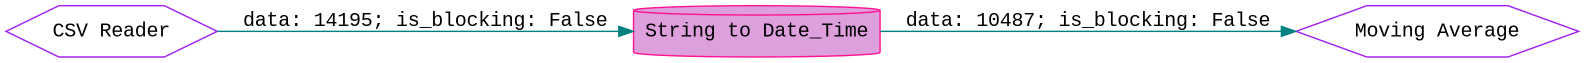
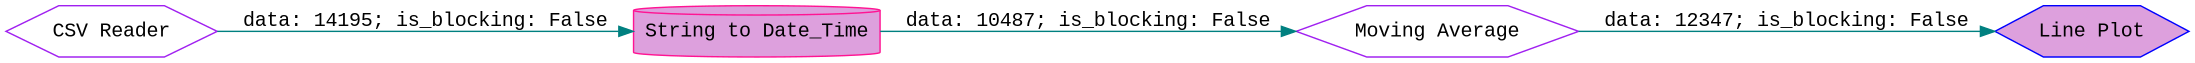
none -> (2092, 31)
